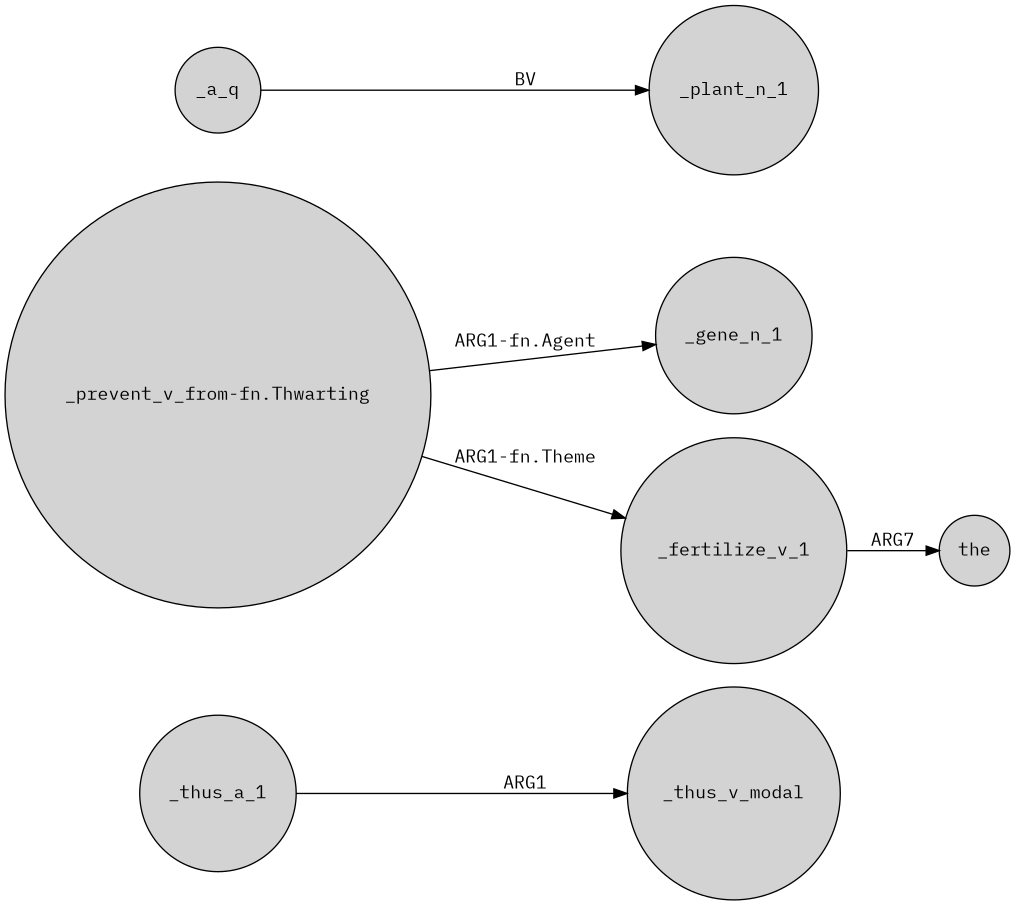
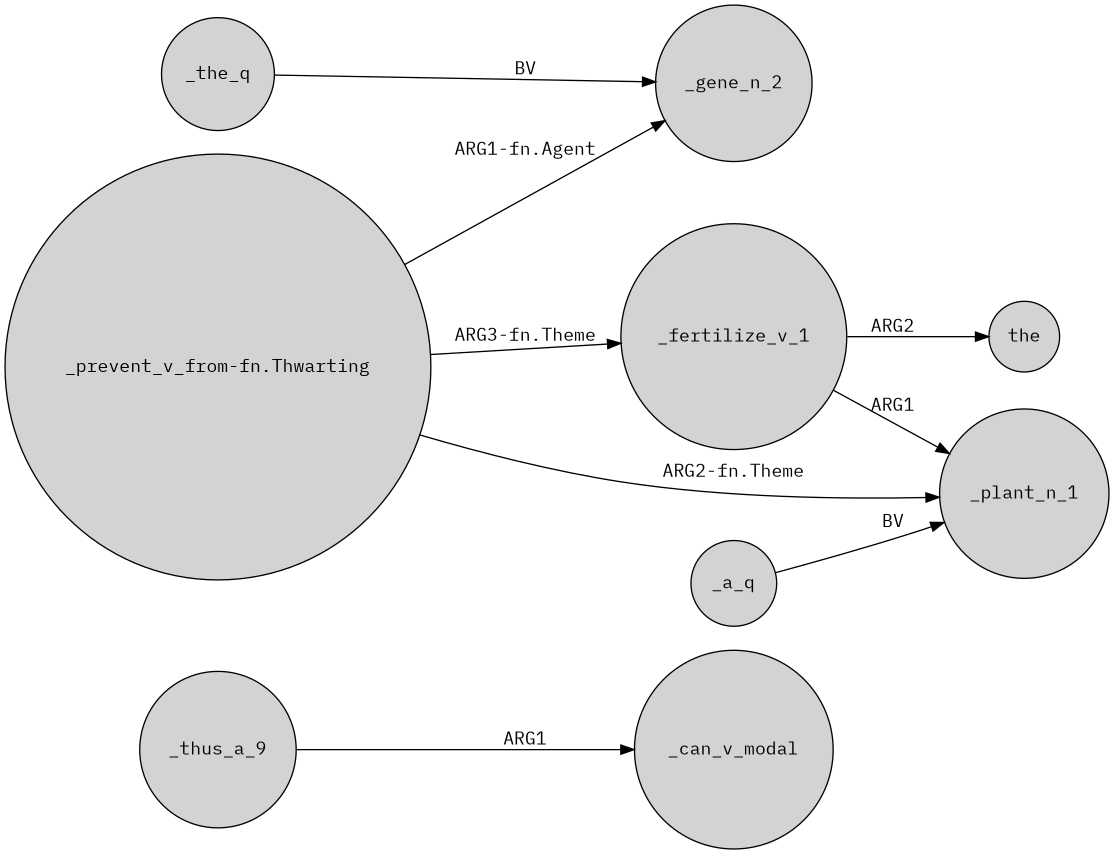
none -> (218, 74)
(734, 336) -> (734, 83)
none -> (886, 419)
(526, 458) -> (526, 336)
none -> (670, 488)
(893, 541) -> (893, 327)
(218, 793) -> (218, 750)
(734, 793) -> (734, 750)
